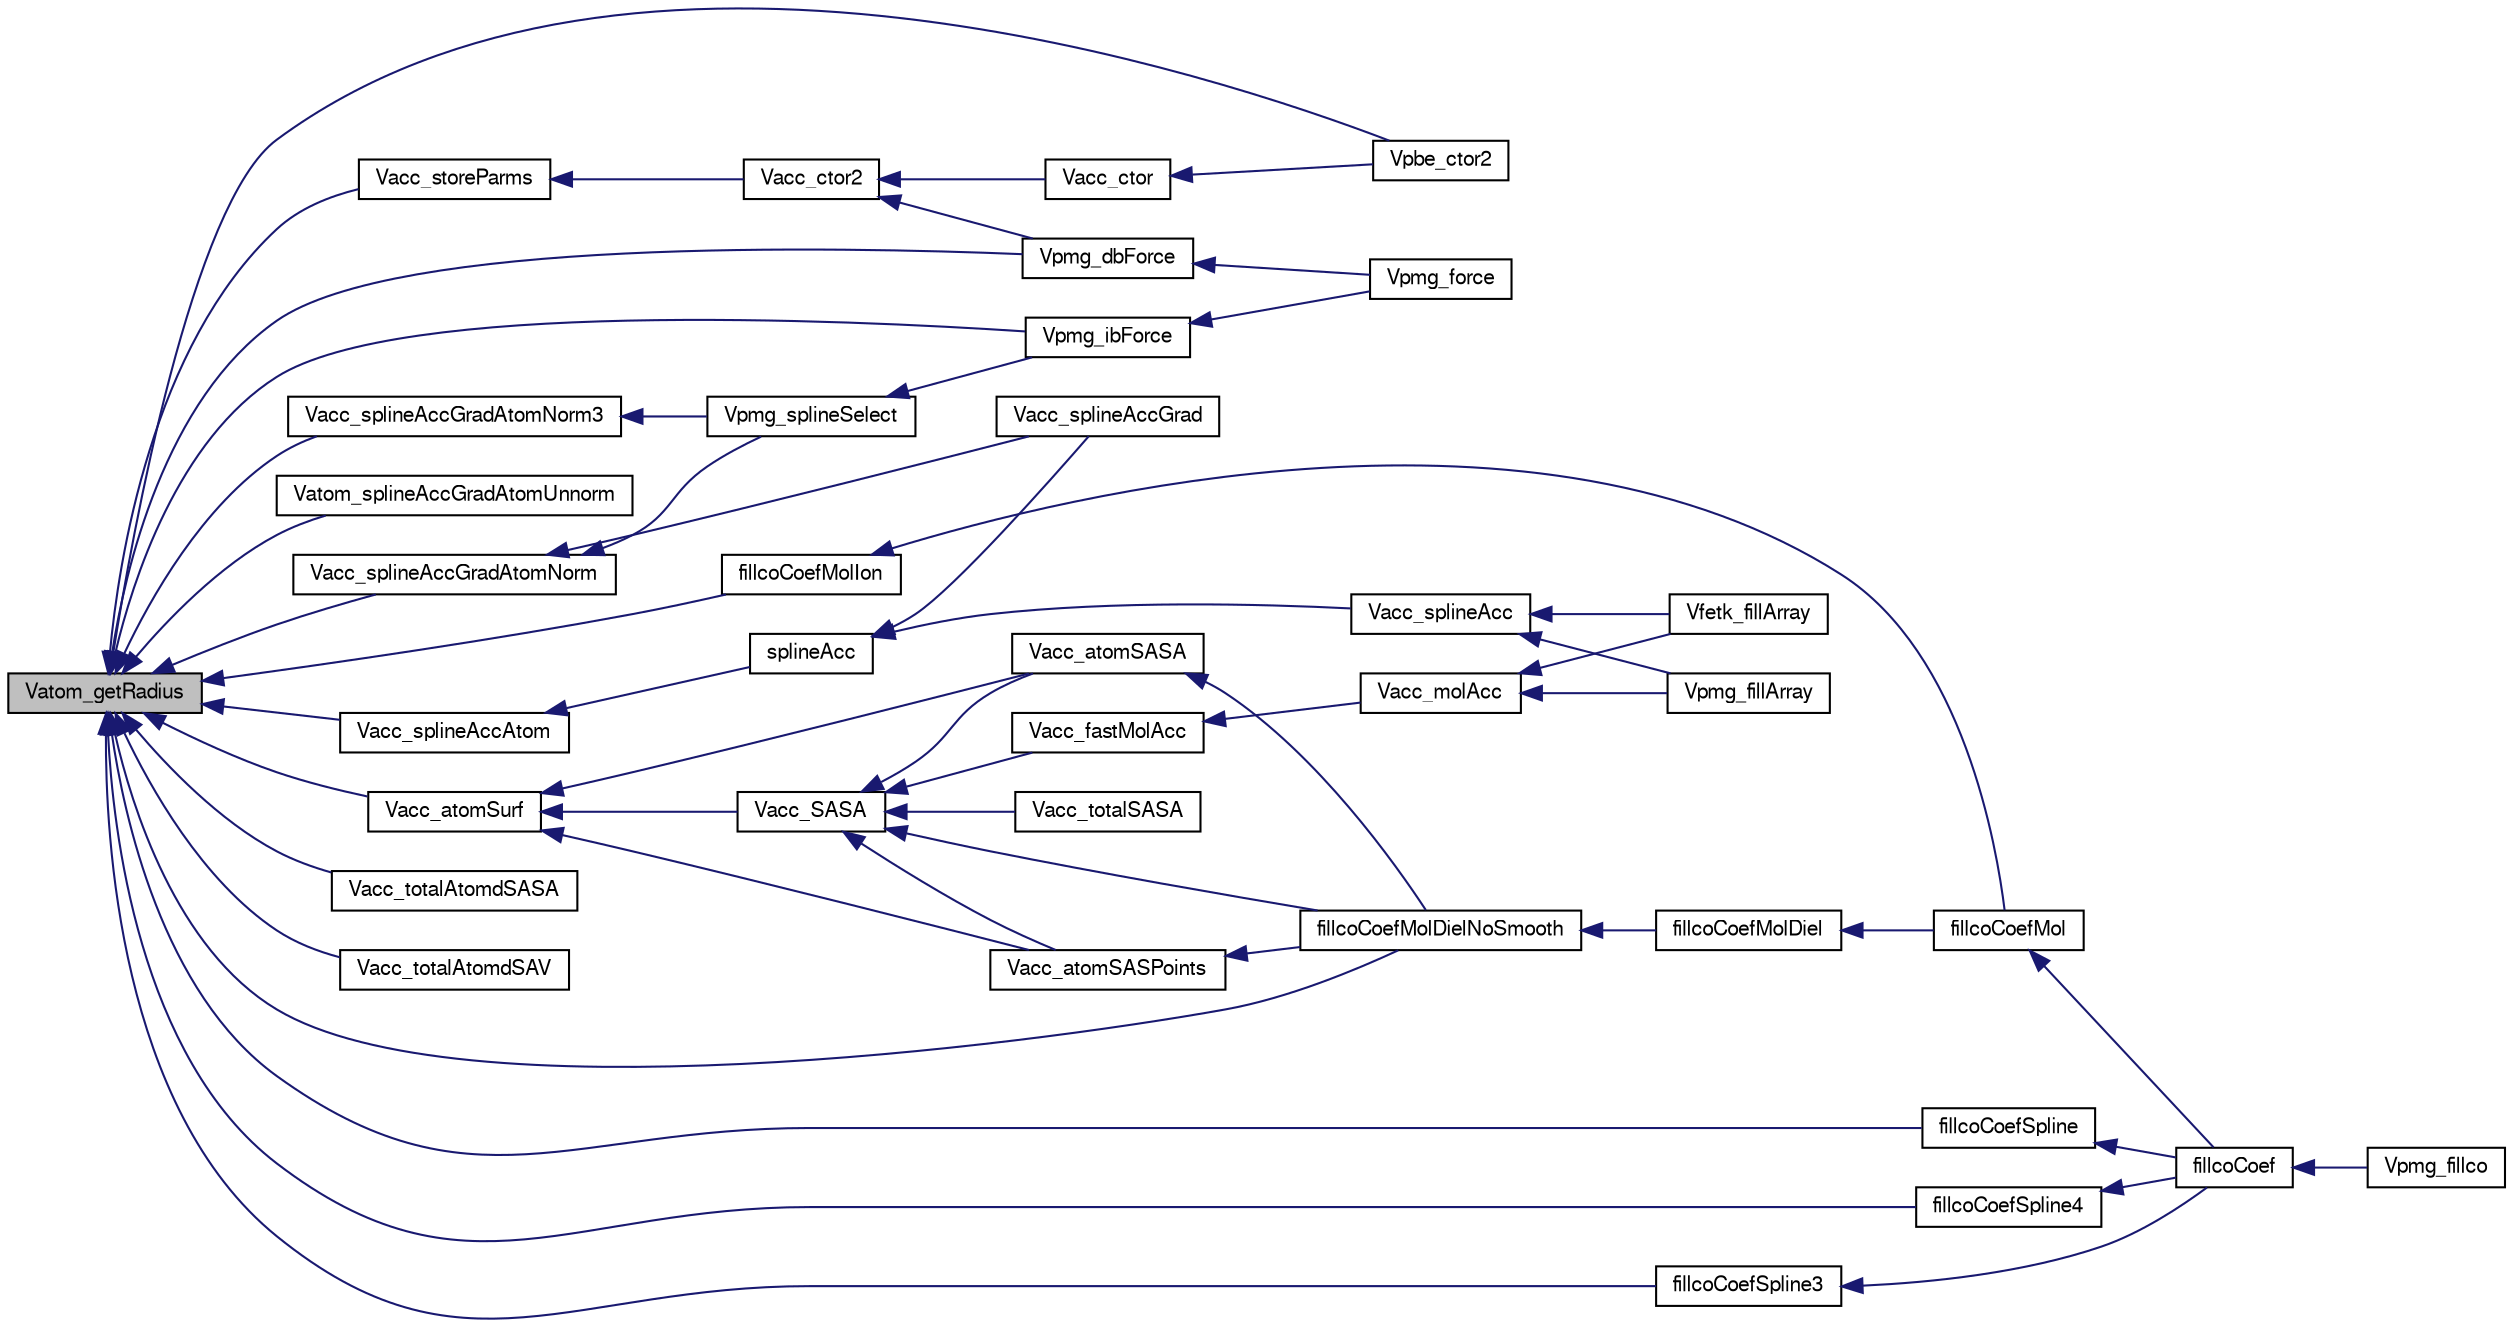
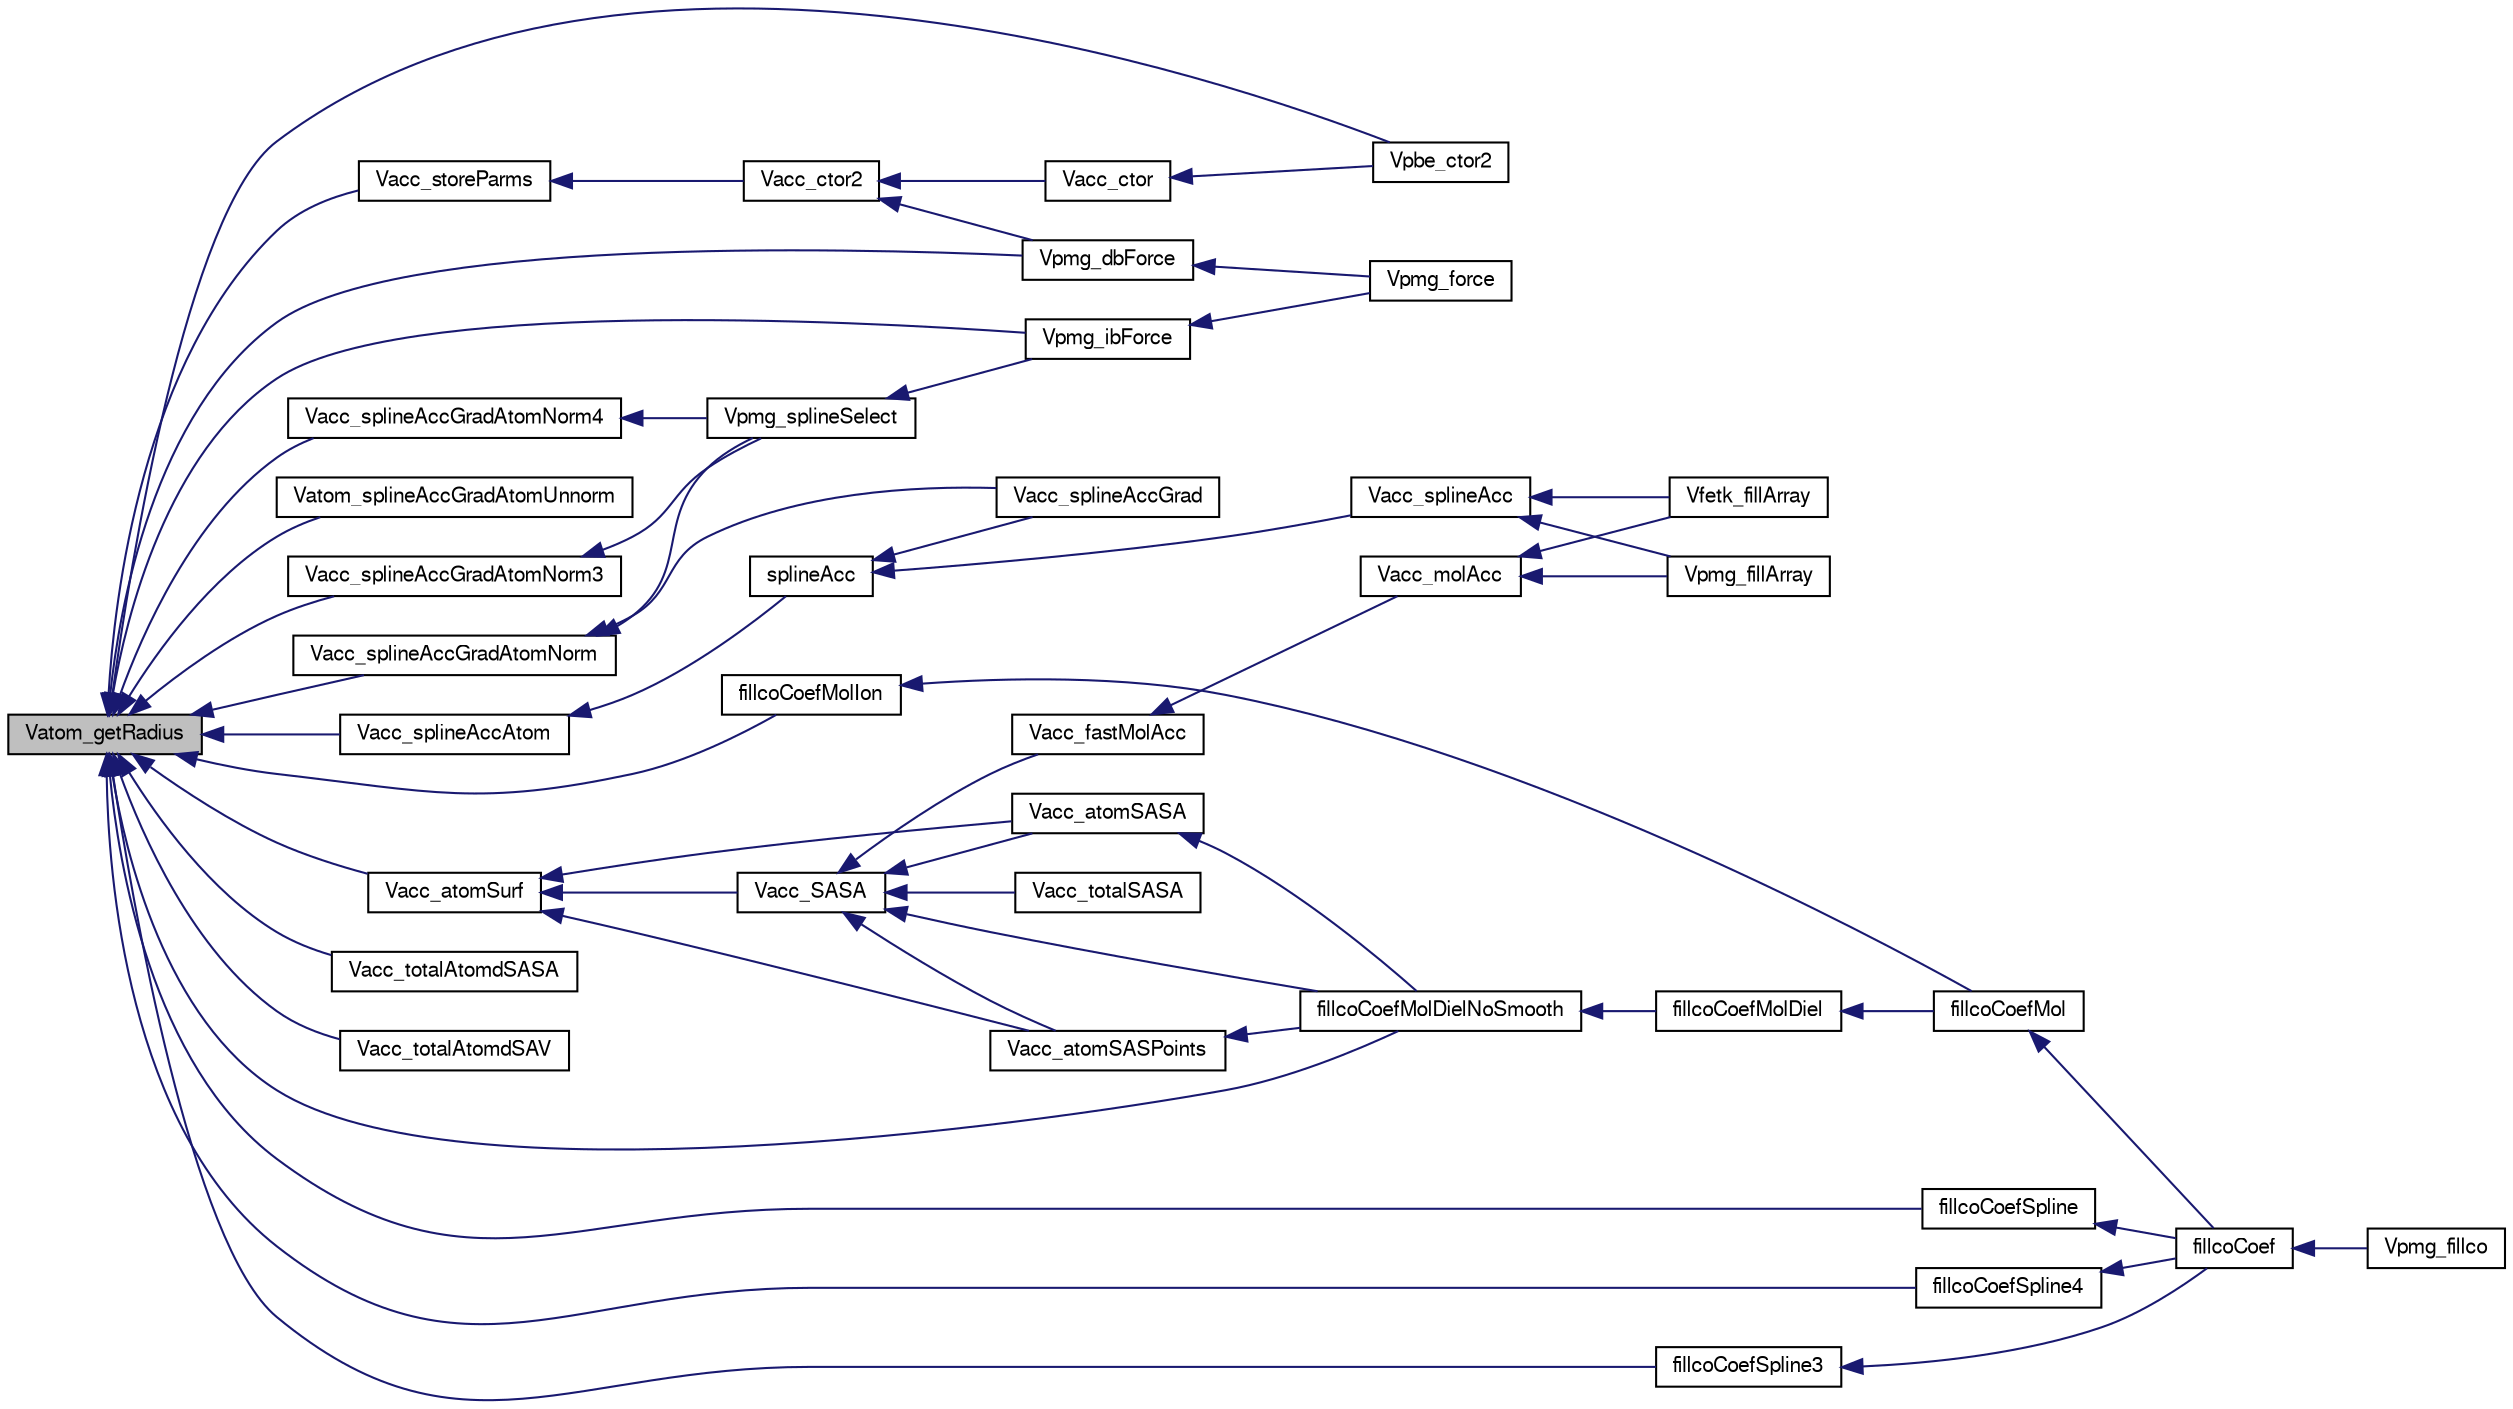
none -> (455, 418)
